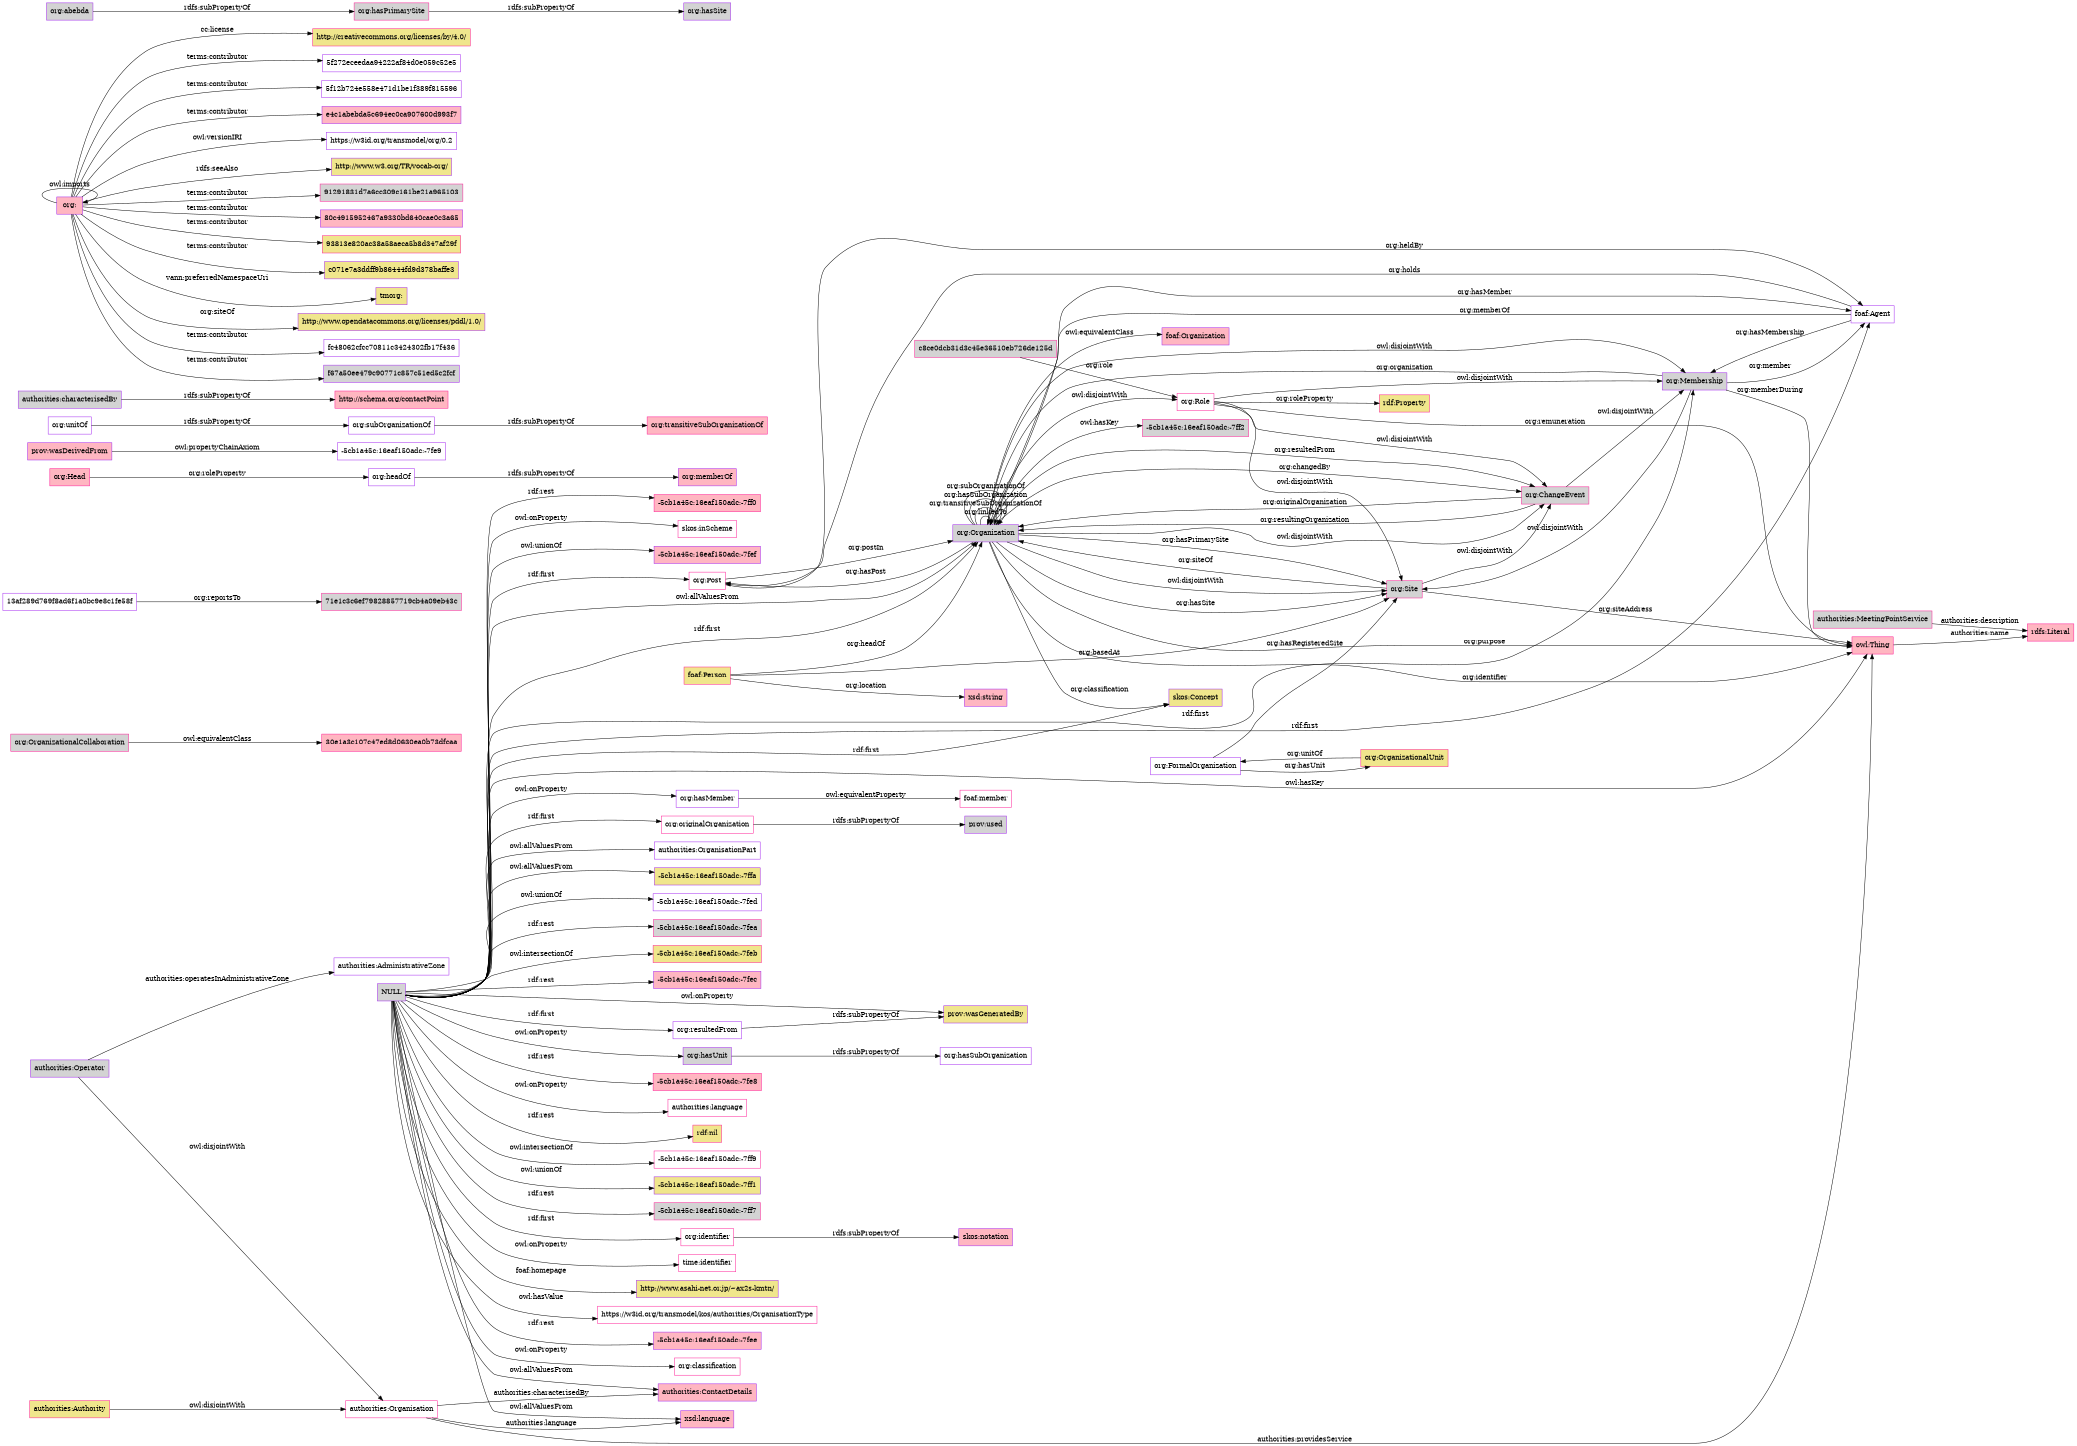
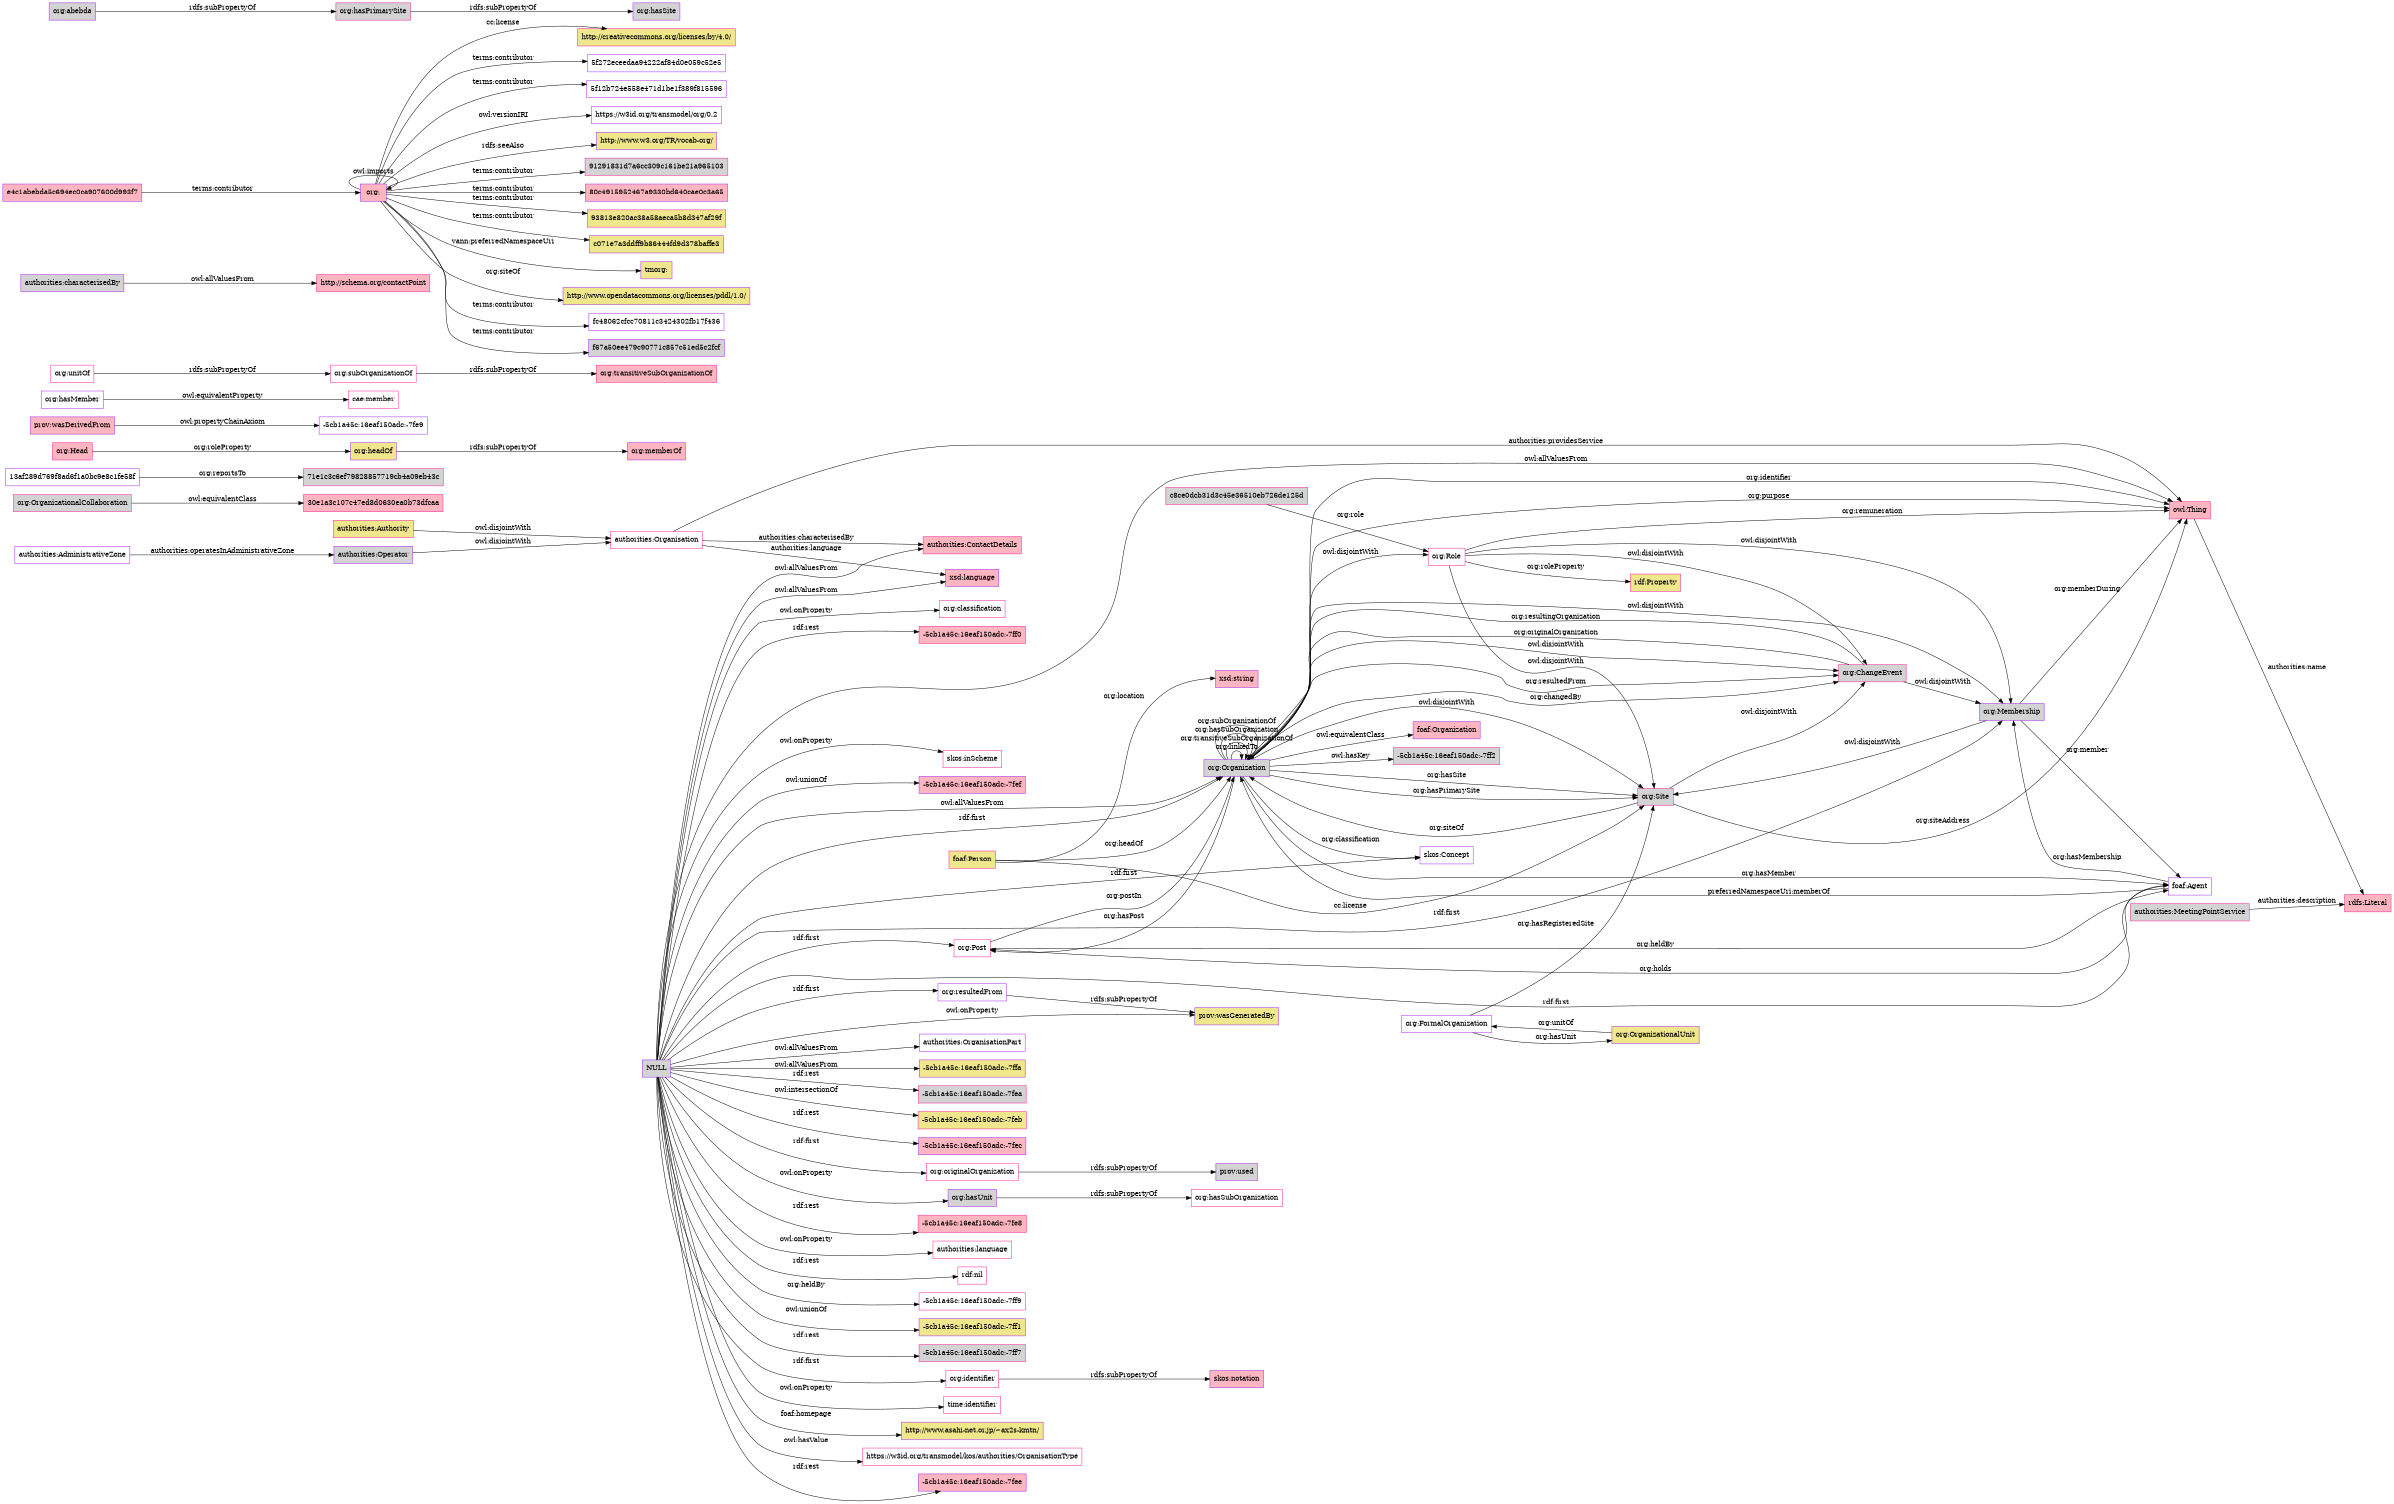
(183, 123) -> (249, 193)
(1485, 311) -> (1769, 892)
(1286, 371) -> none
(217, 396) -> (223, 280)
(70, 426) -> (72, 374)
(391, 426) -> (373, 374)
(391, 477) -> (373, 451)
(1099, 653) -> (1351, 906)
(1196, 698) -> (1447, 855)
(1404, 758) -> (1656, 1035)
(1305, 783) -> (1556, 459)
(986, 799) -> (373, 400)
(500, 809) -> none
(707, 902) -> none
(206, 1009) -> (229, 555)
(986, 1056) -> (1237, 1198)
(707, 1134) -> (972, 1276)
(541, 1148) -> (806, 1285)
(707, 1392) -> (972, 545)
